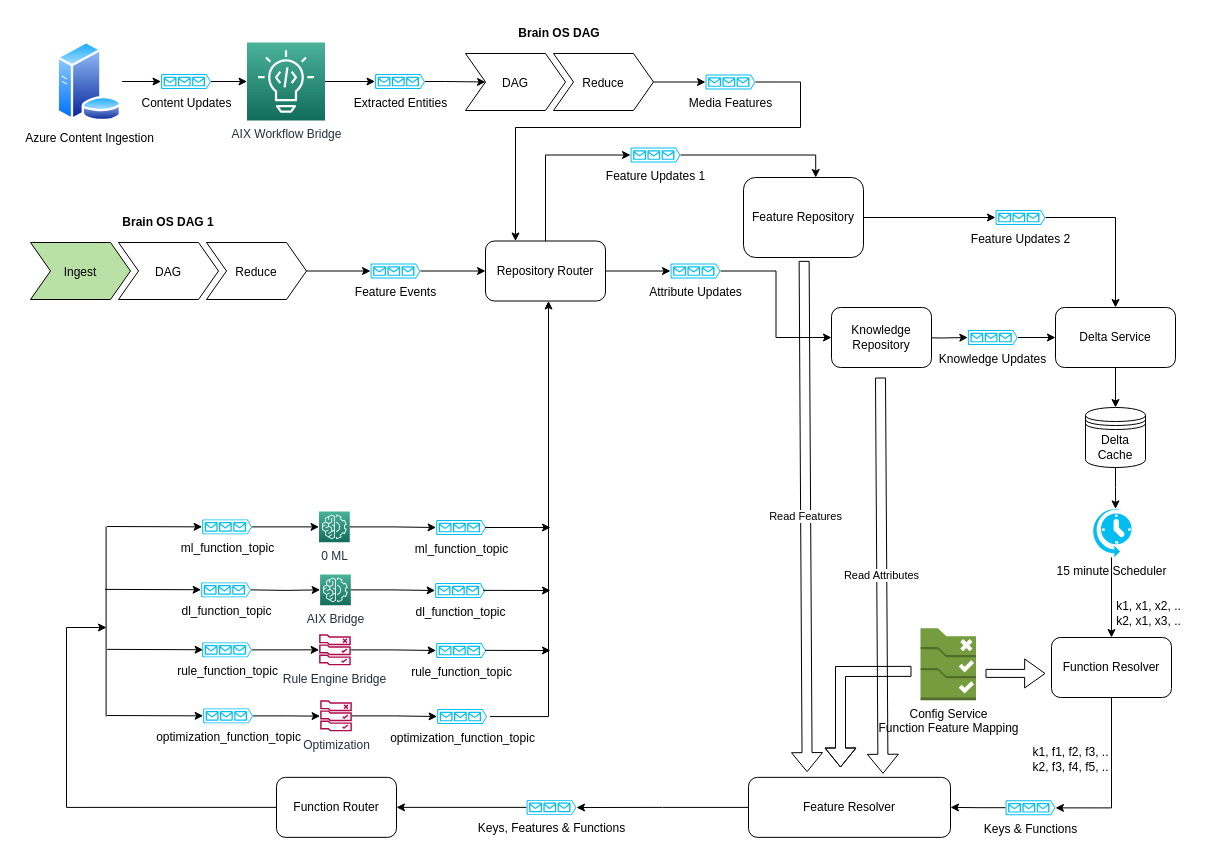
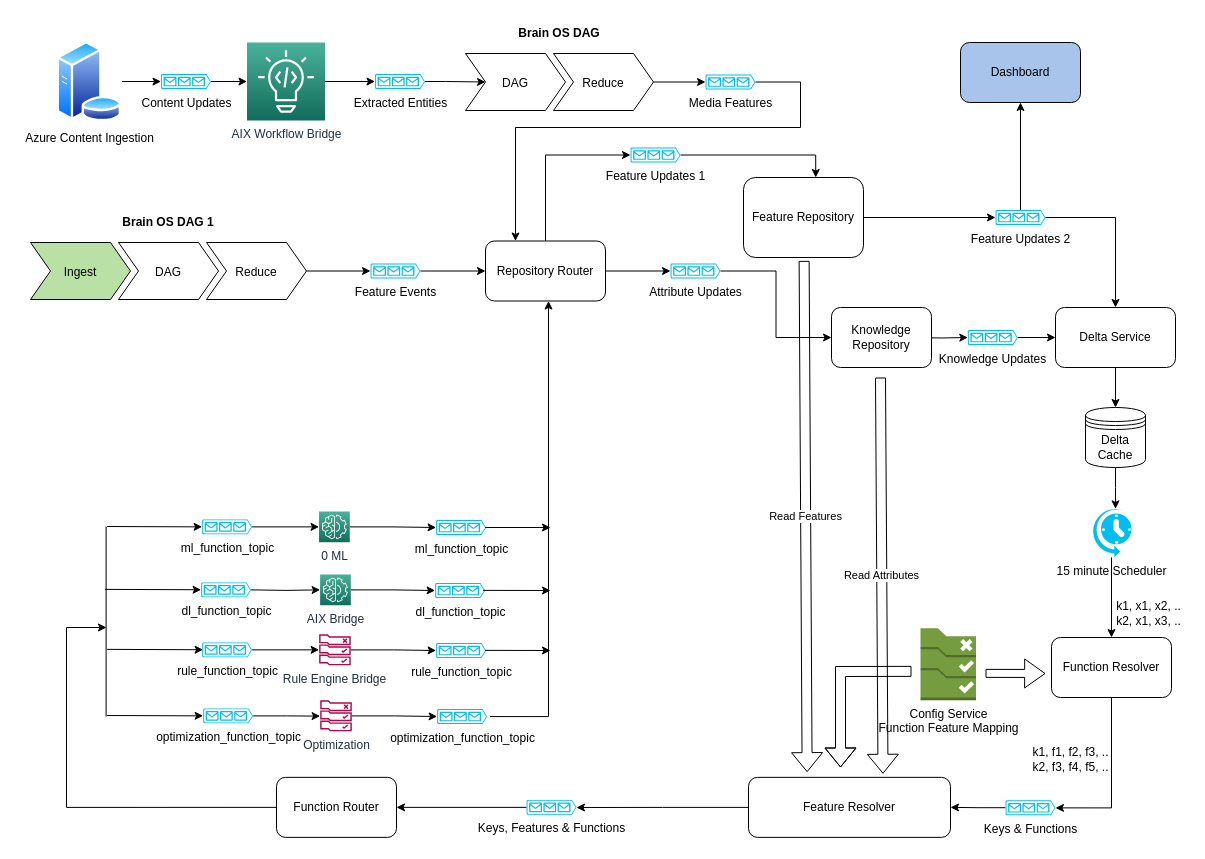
none -> (1021, 73)
none -> (1021, 160)
